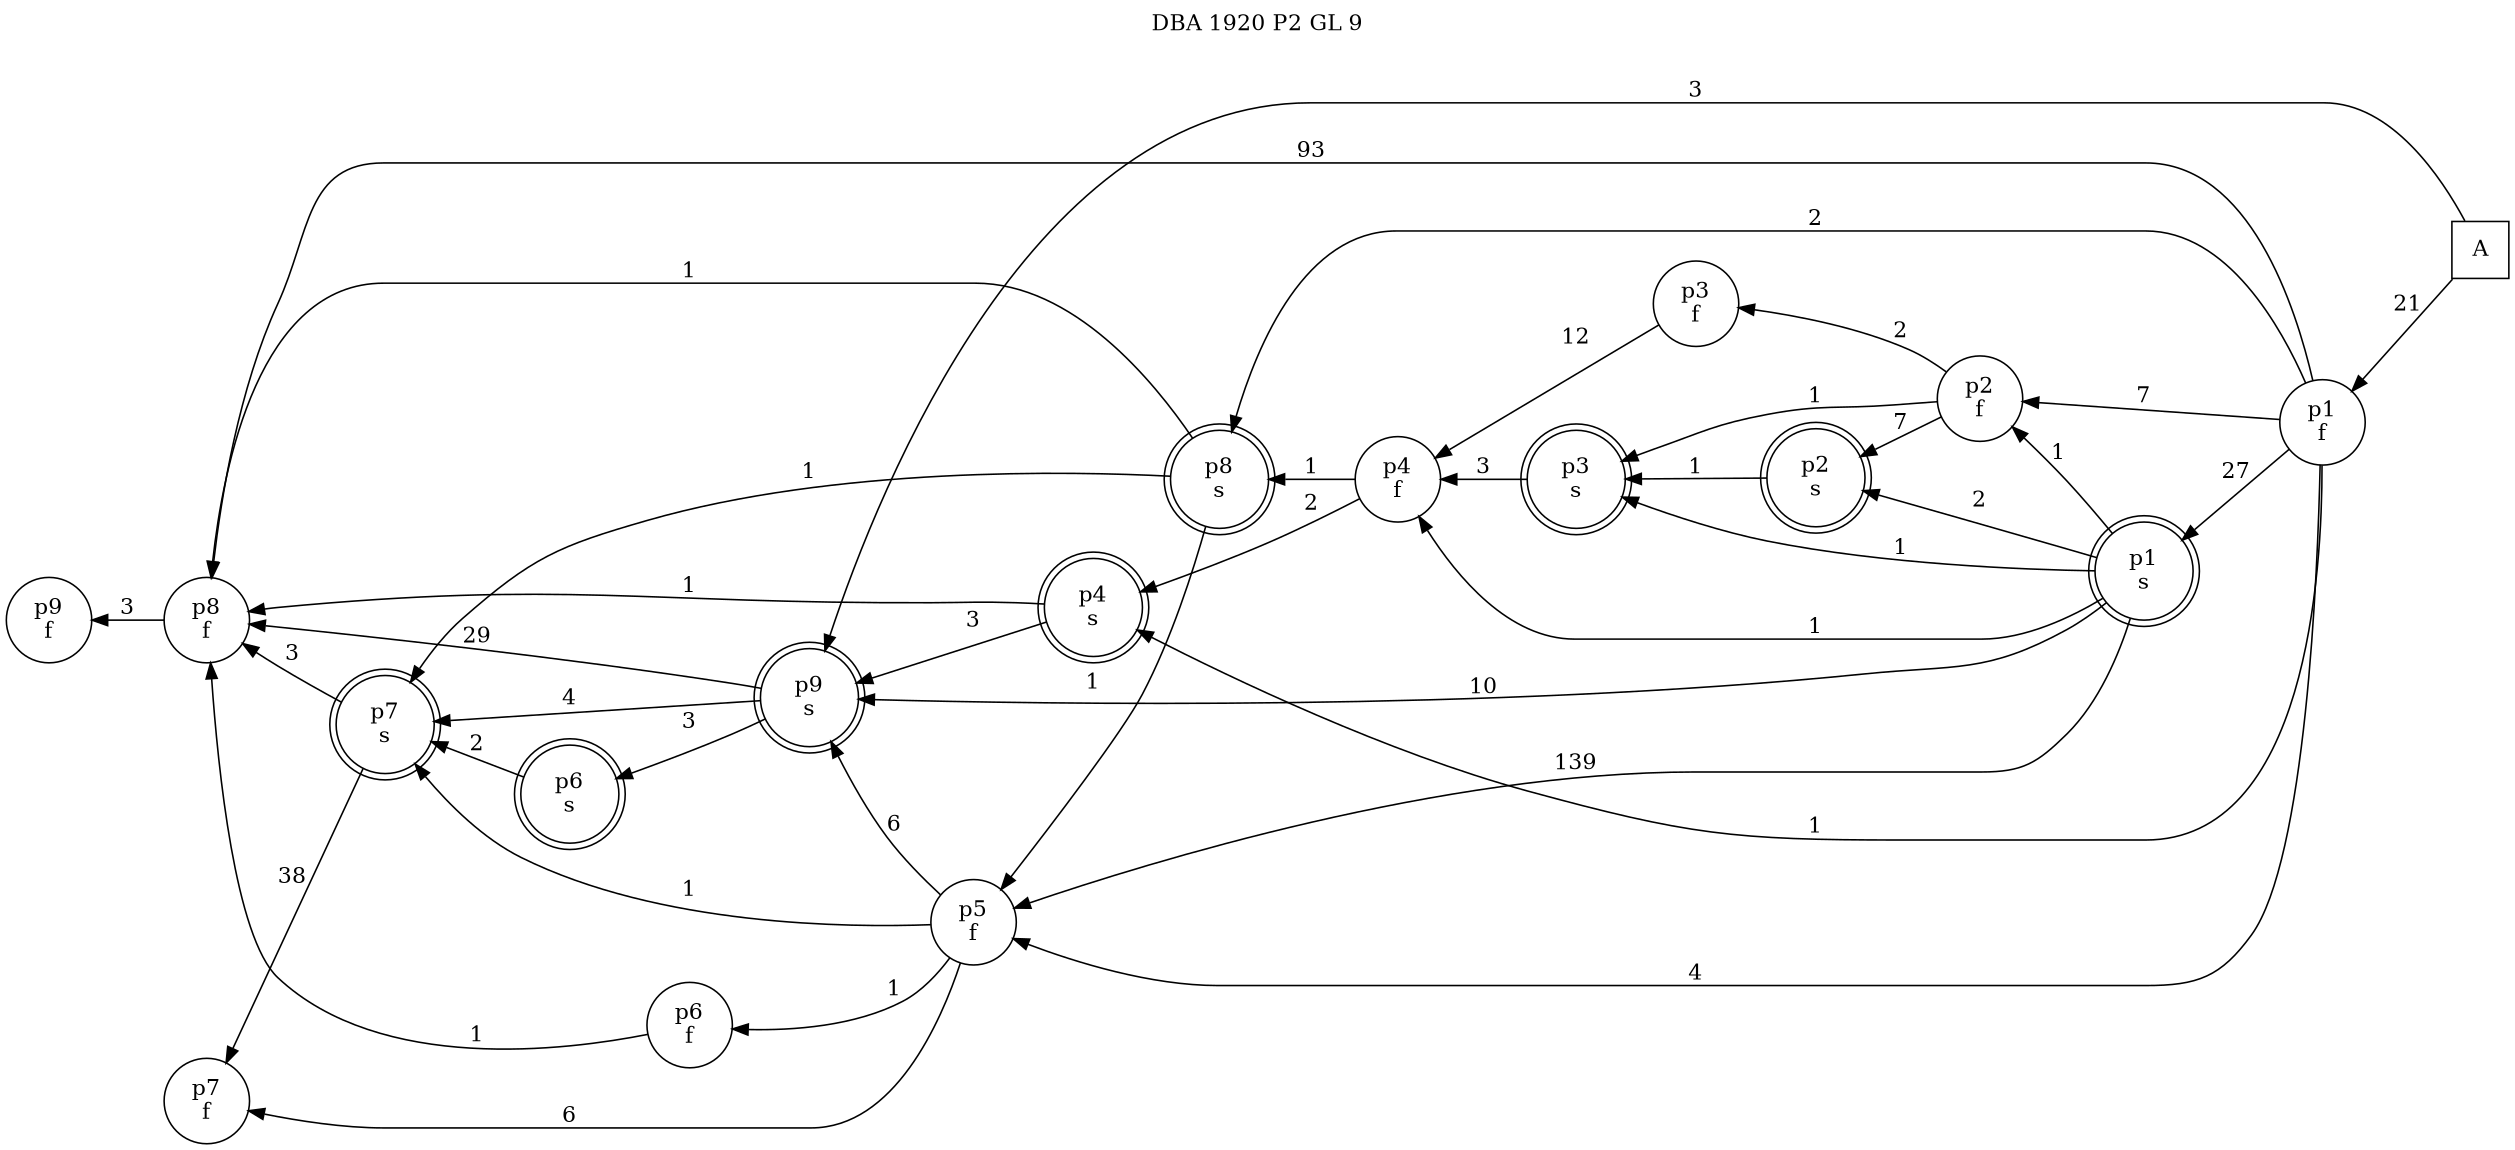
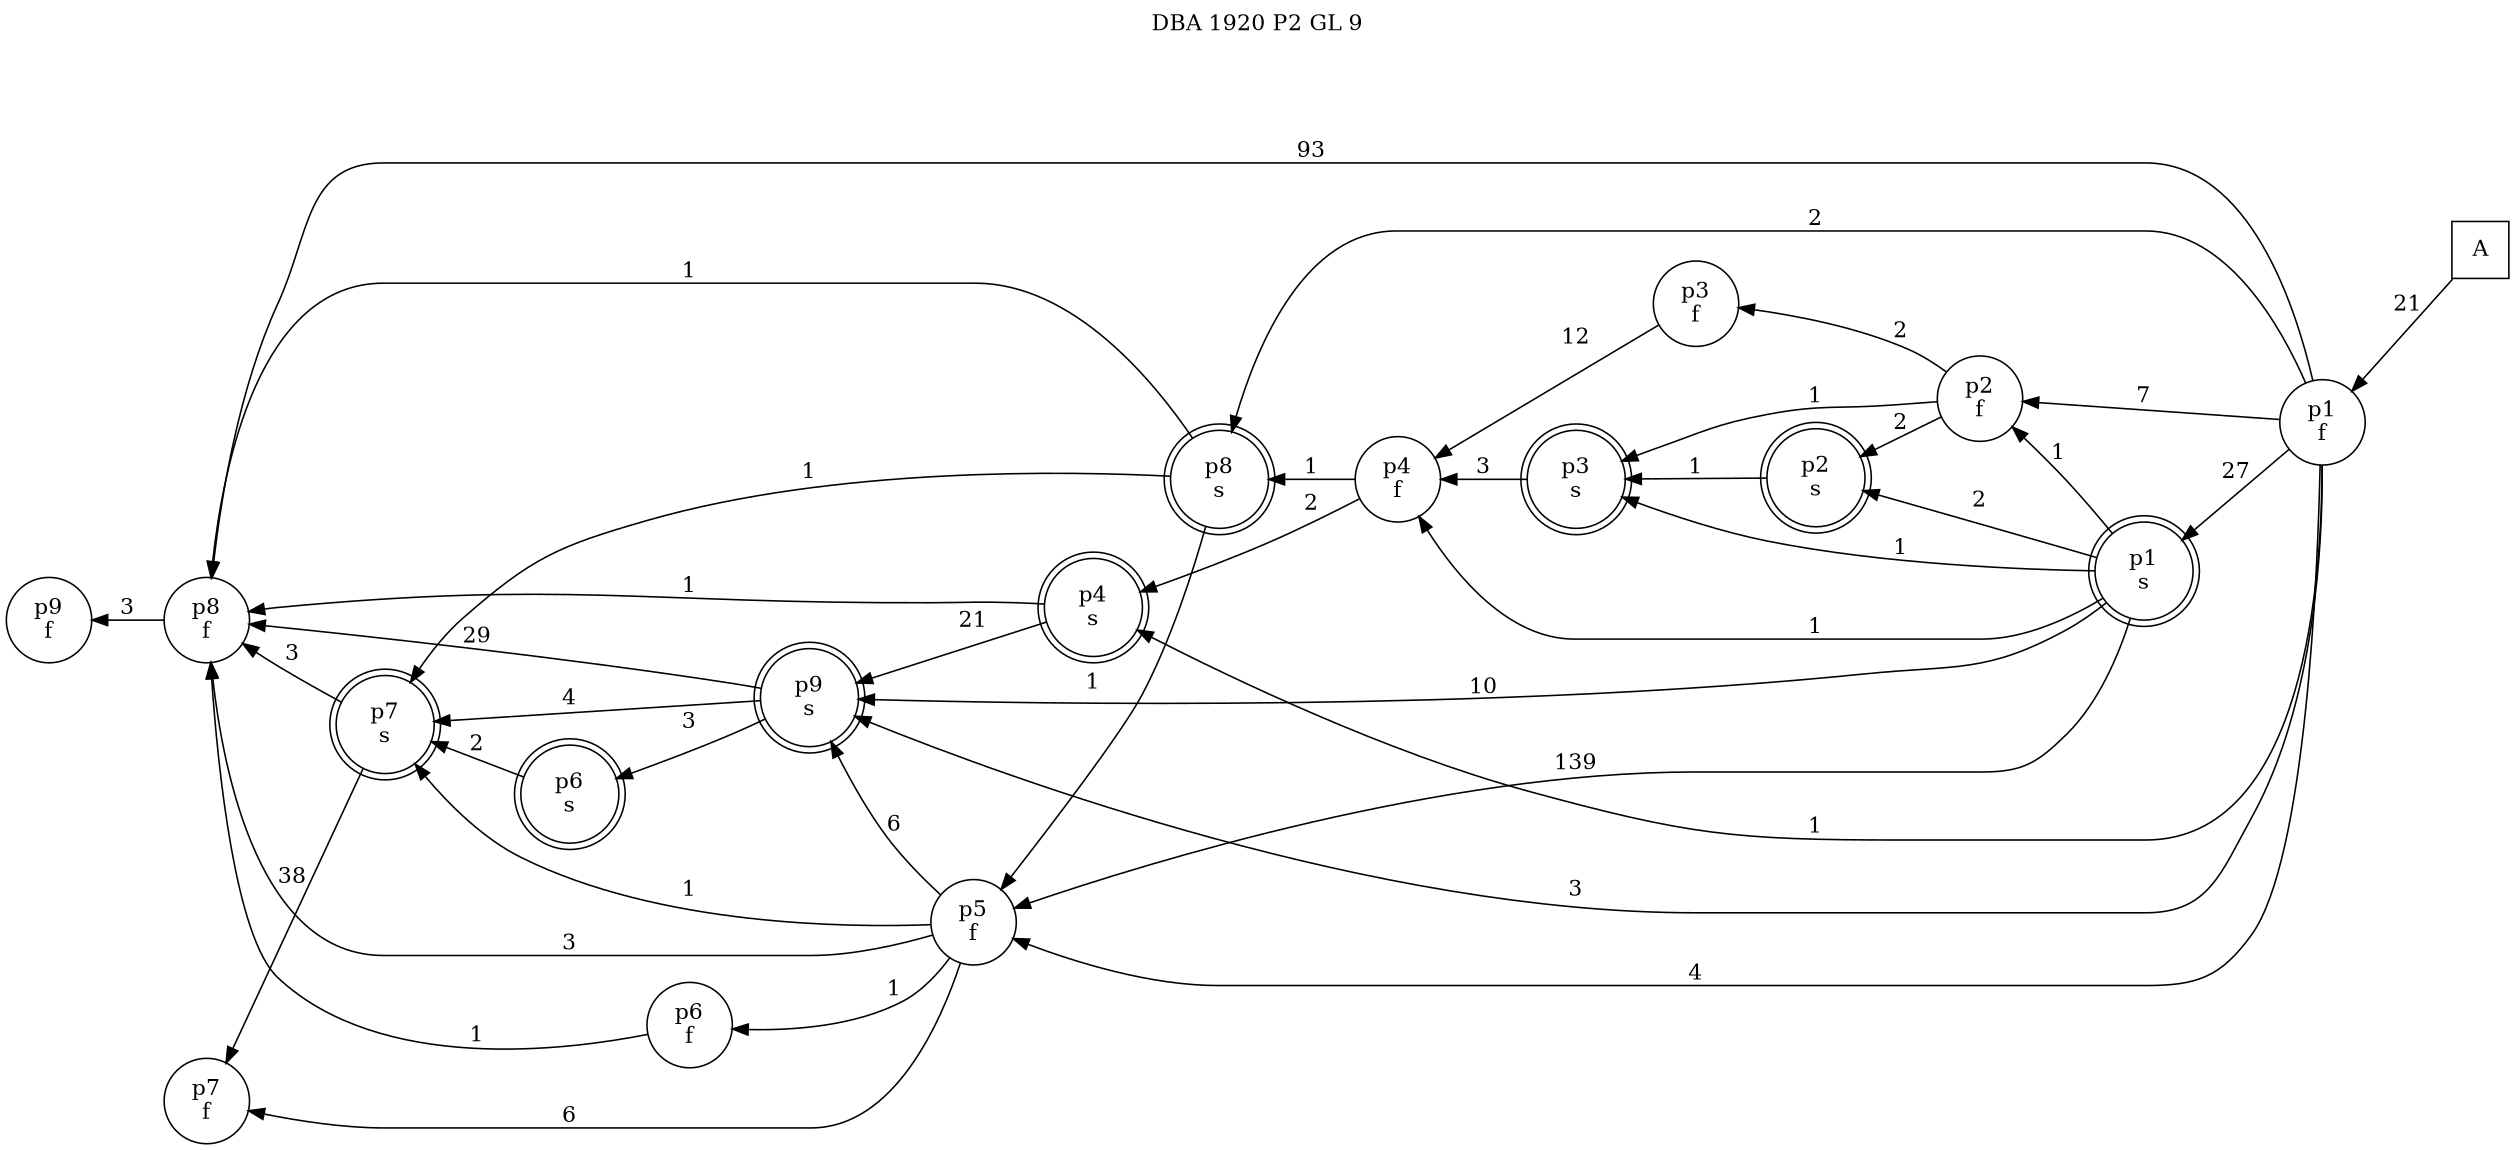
(1533, 103) -> (1752, 913)
(1901, 423) -> (1901, 423)
(974, 621) -> (974, 621)
none -> (482, 955)
